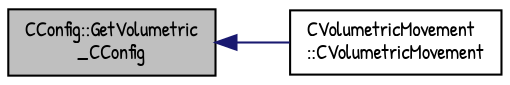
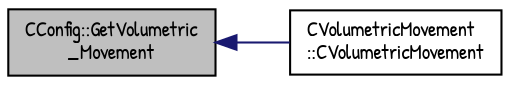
(112, 42) -> (112, 42)
